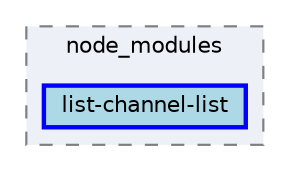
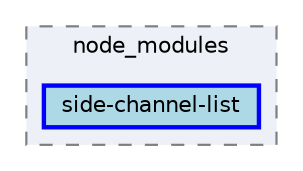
(145, 106) -> (151, 106)
